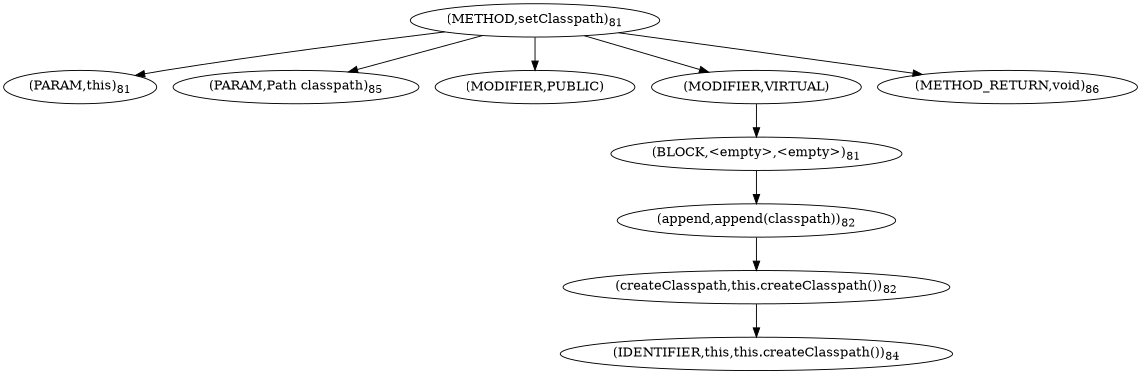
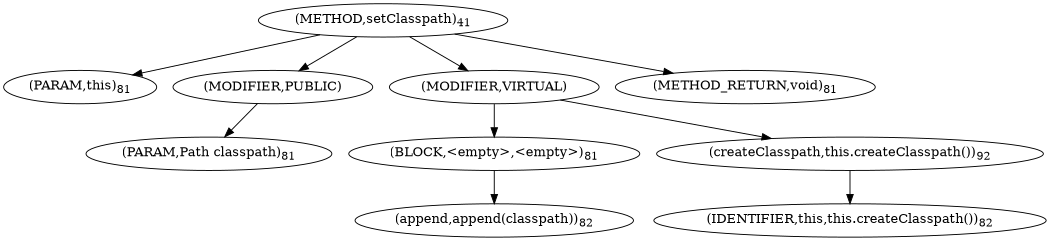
(616, 19) -> (464, 19)
(420, 53) -> (244, 117)
(376, 86) -> (289, 152)
(1093, 86) -> (831, 86)
(756, 249) -> (661, 118)
(890, 286) -> (984, 152)
(893, 352) -> (986, 219)
